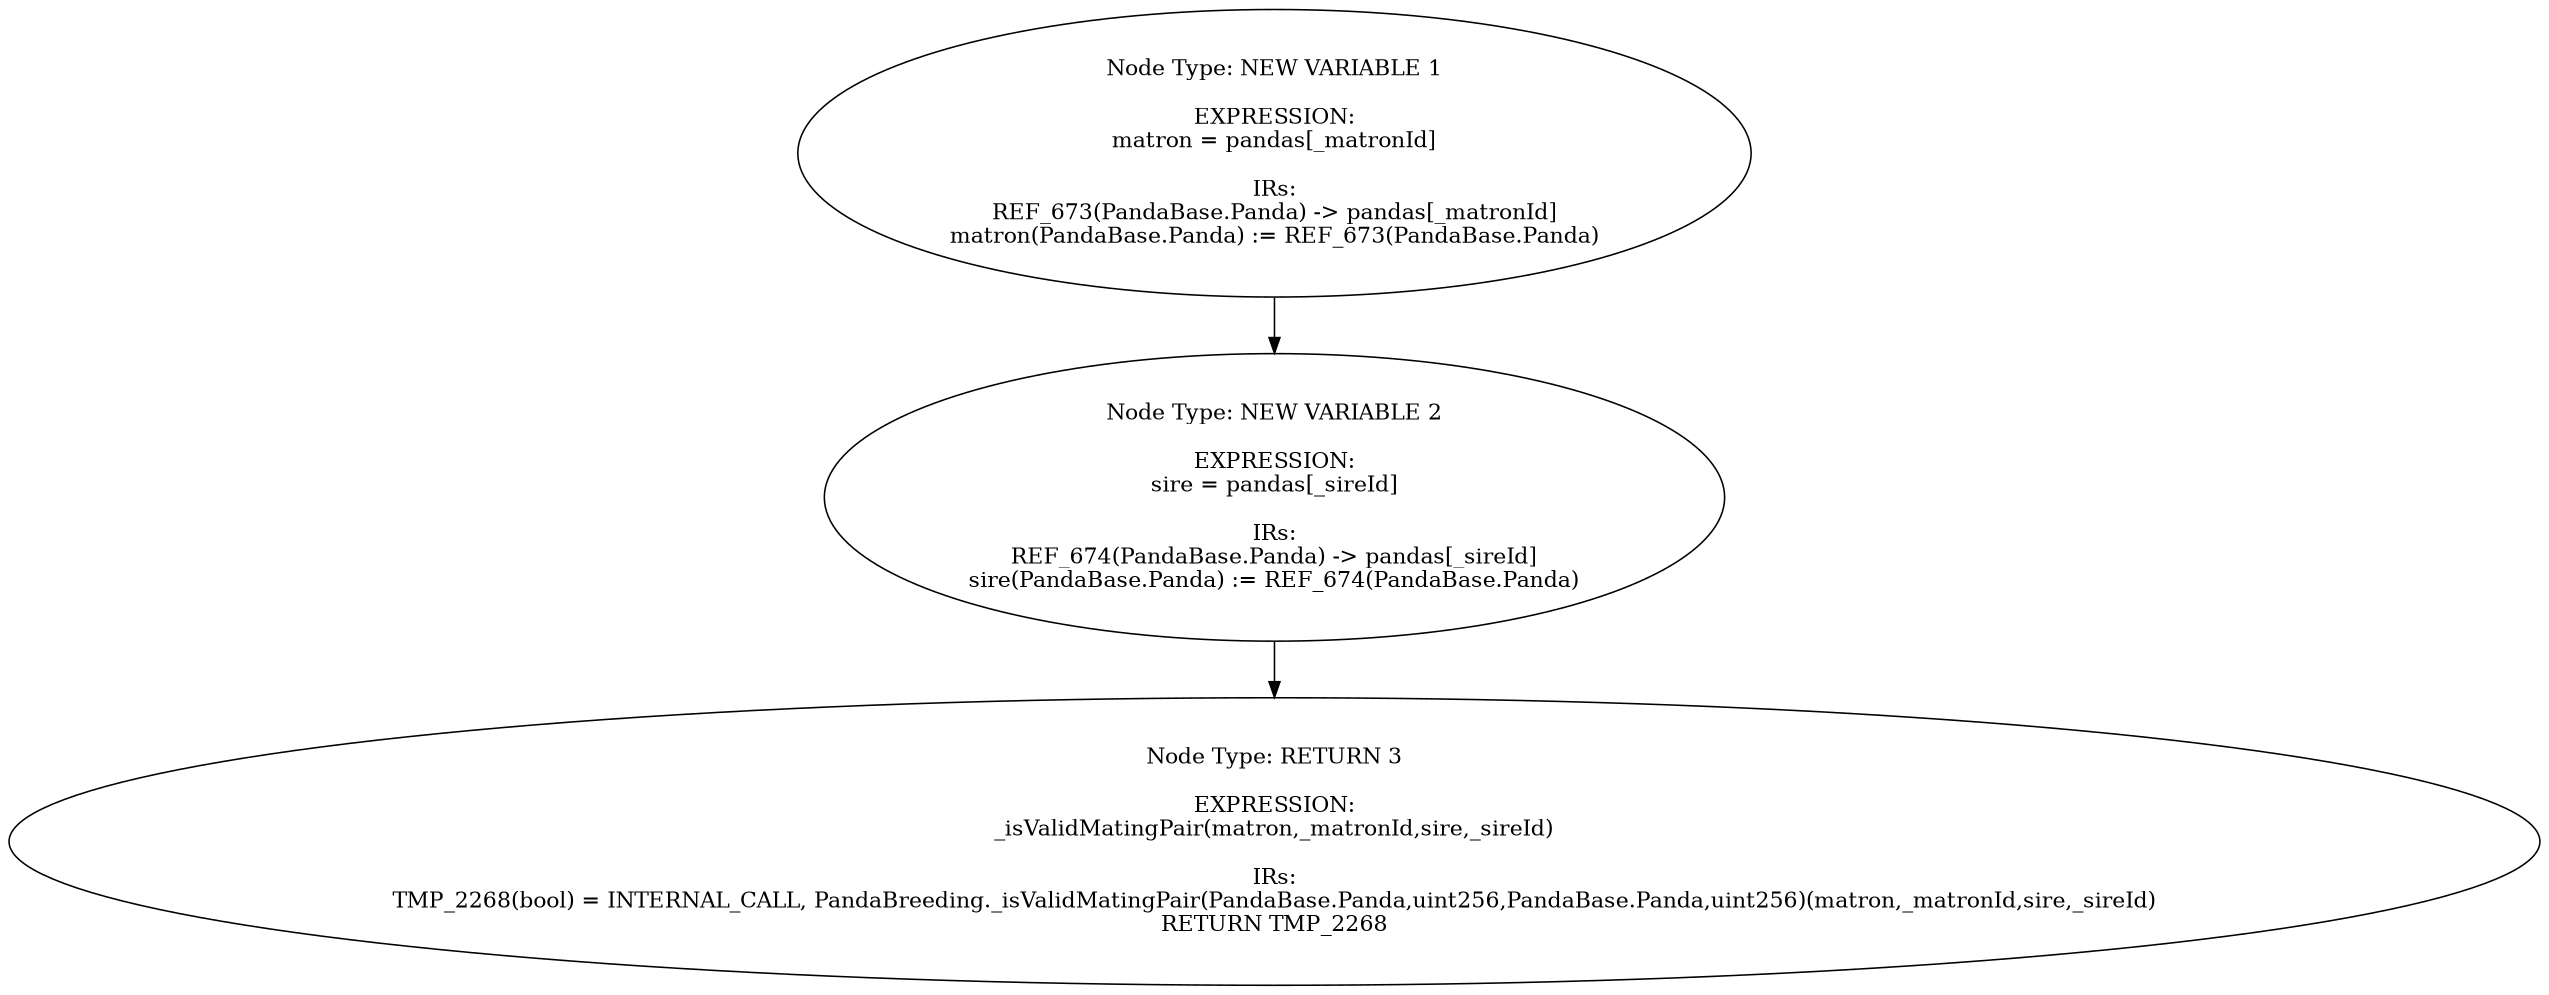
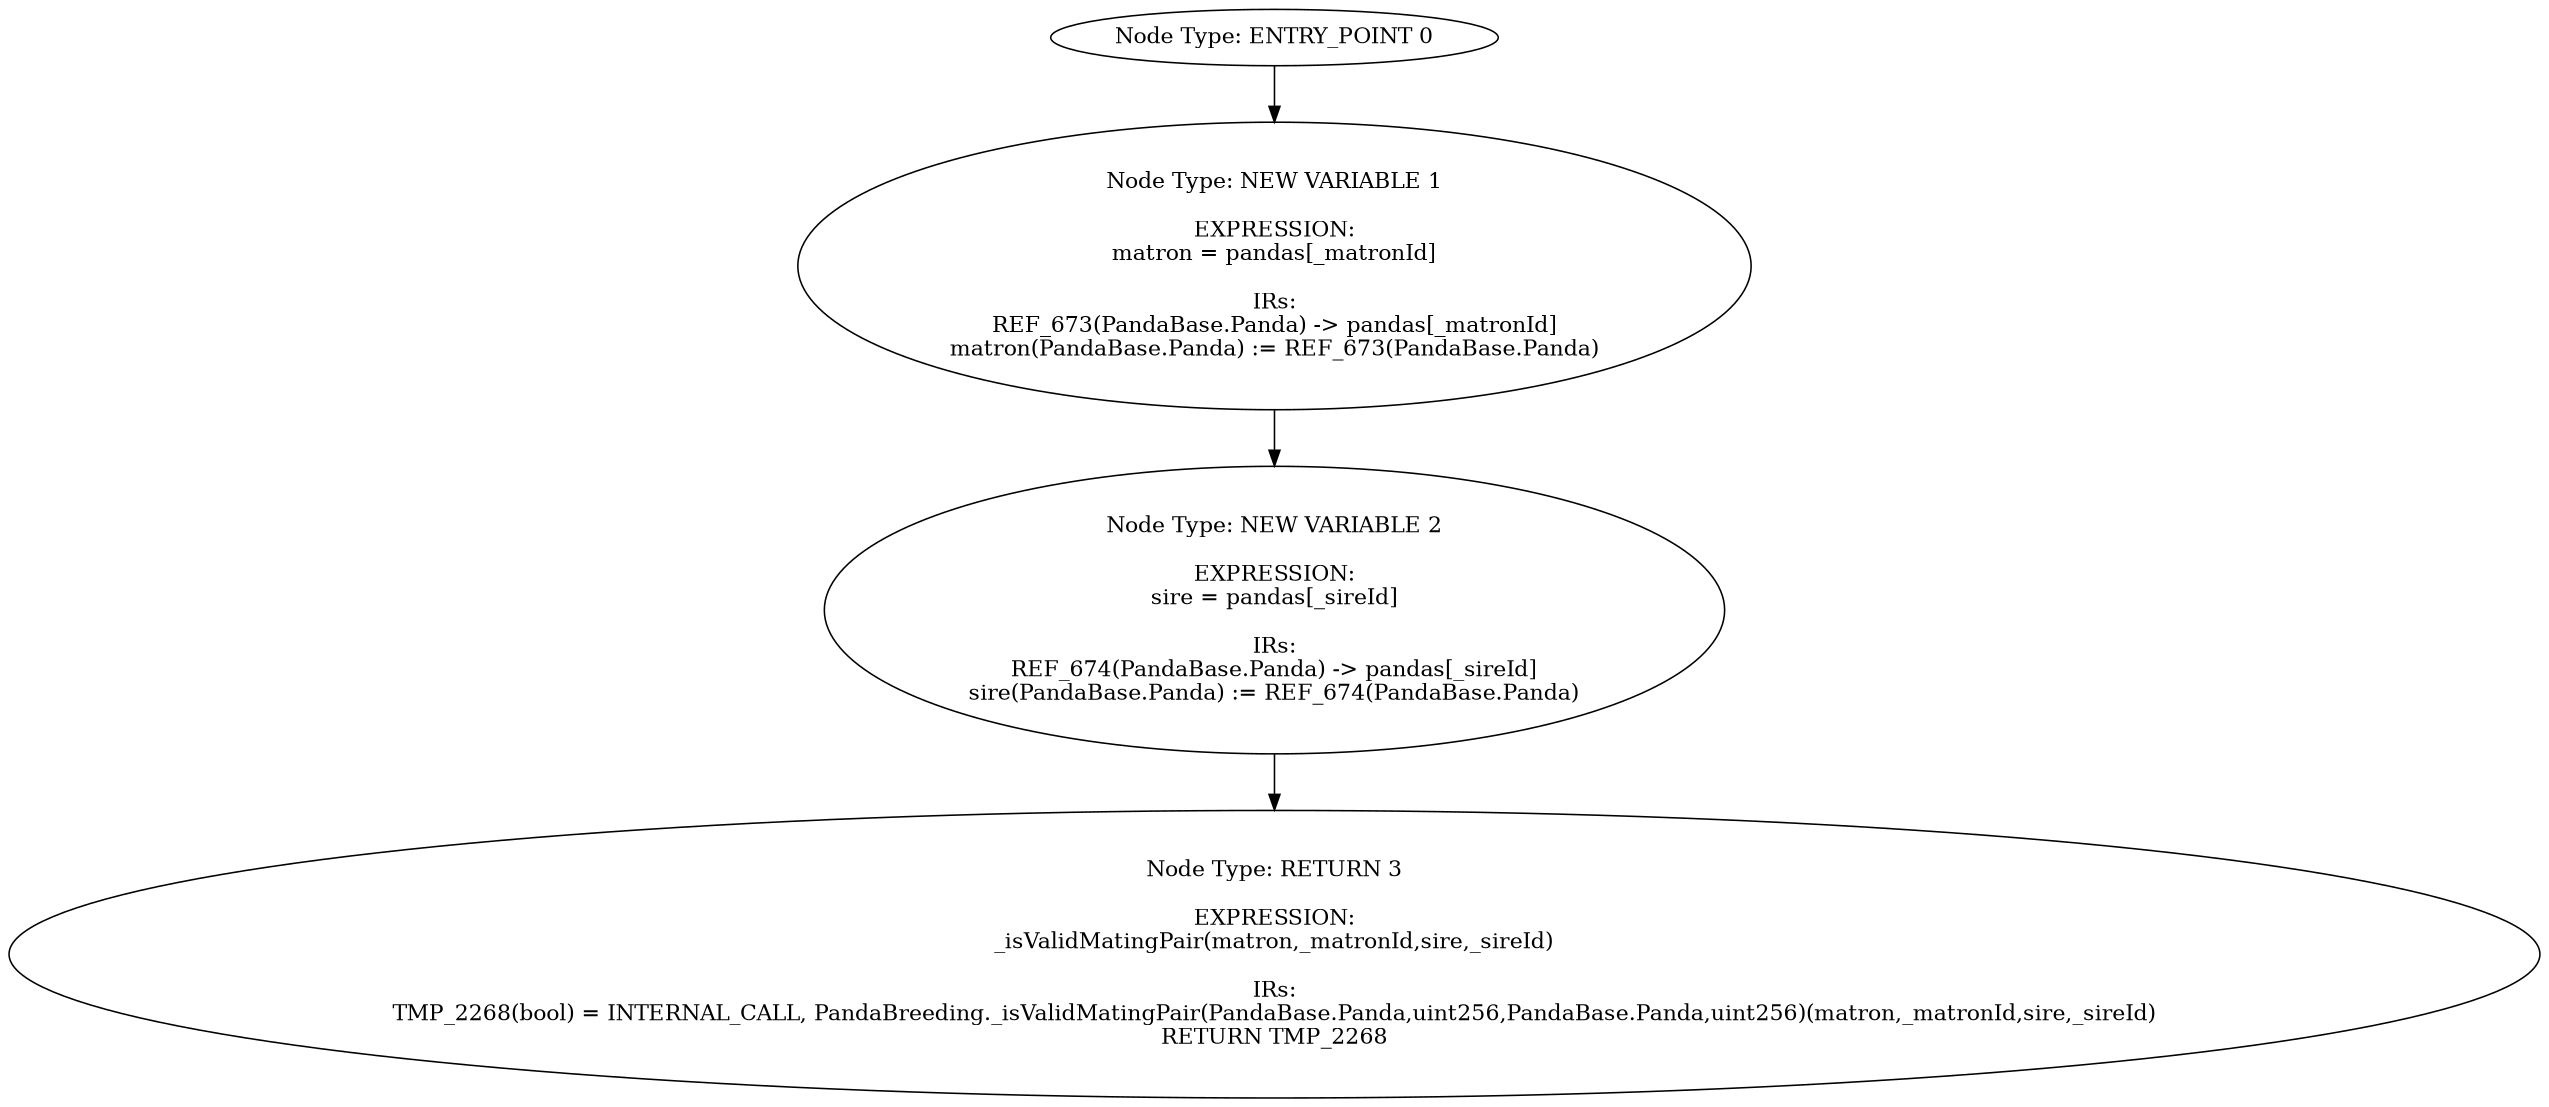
none -> (1274, 38)
